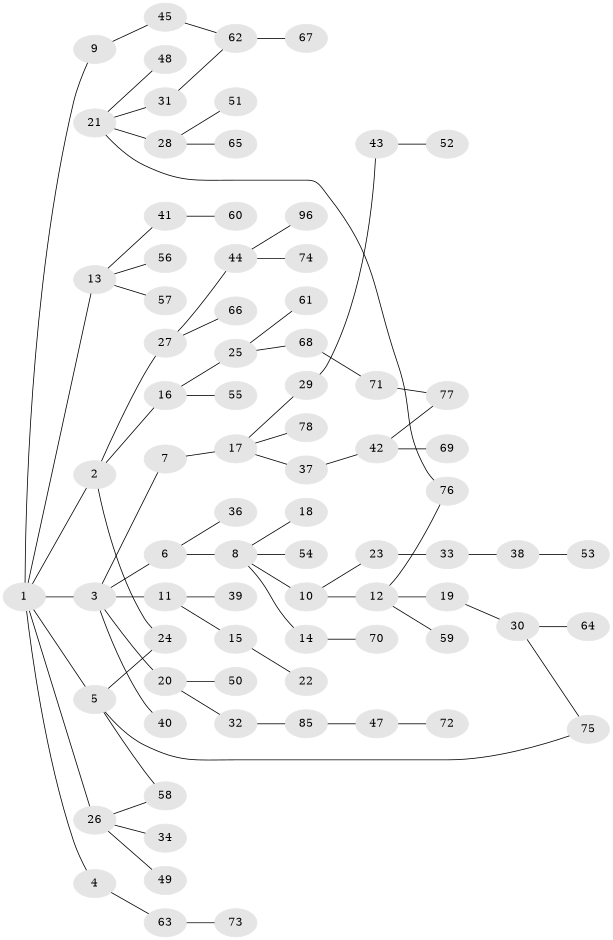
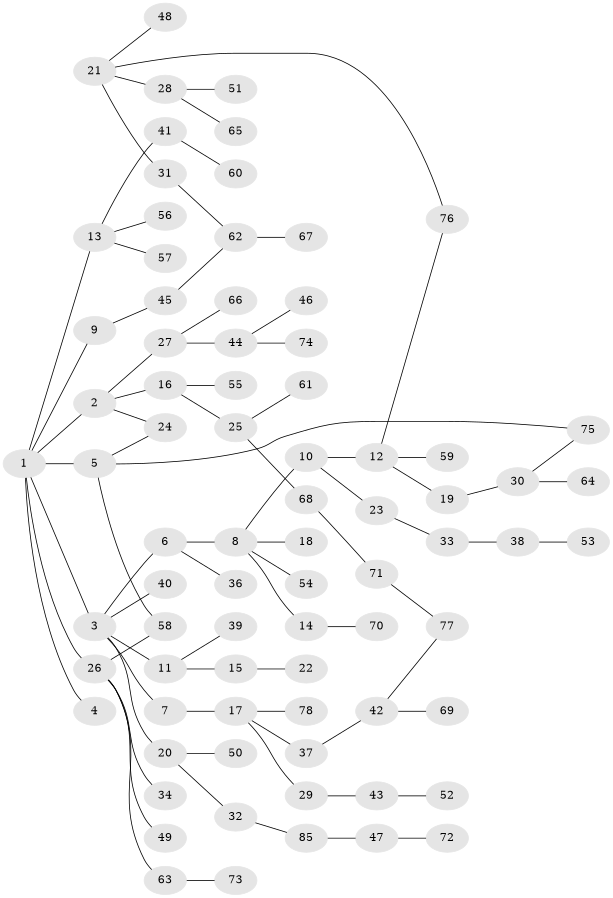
(306, 216) -> (306, 301)
(130, 903) -> (129, 795)
